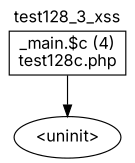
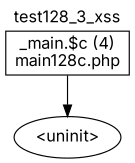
(68, 53) -> (68, 53)
